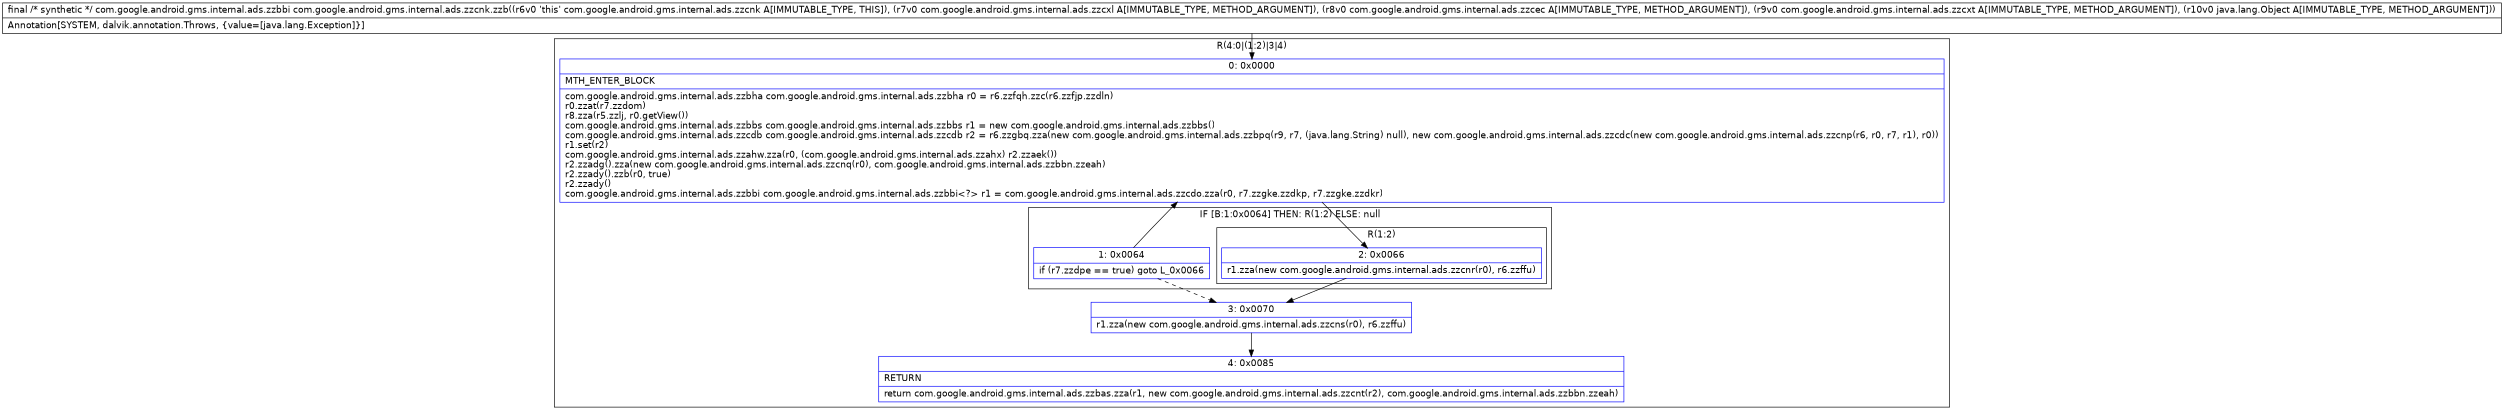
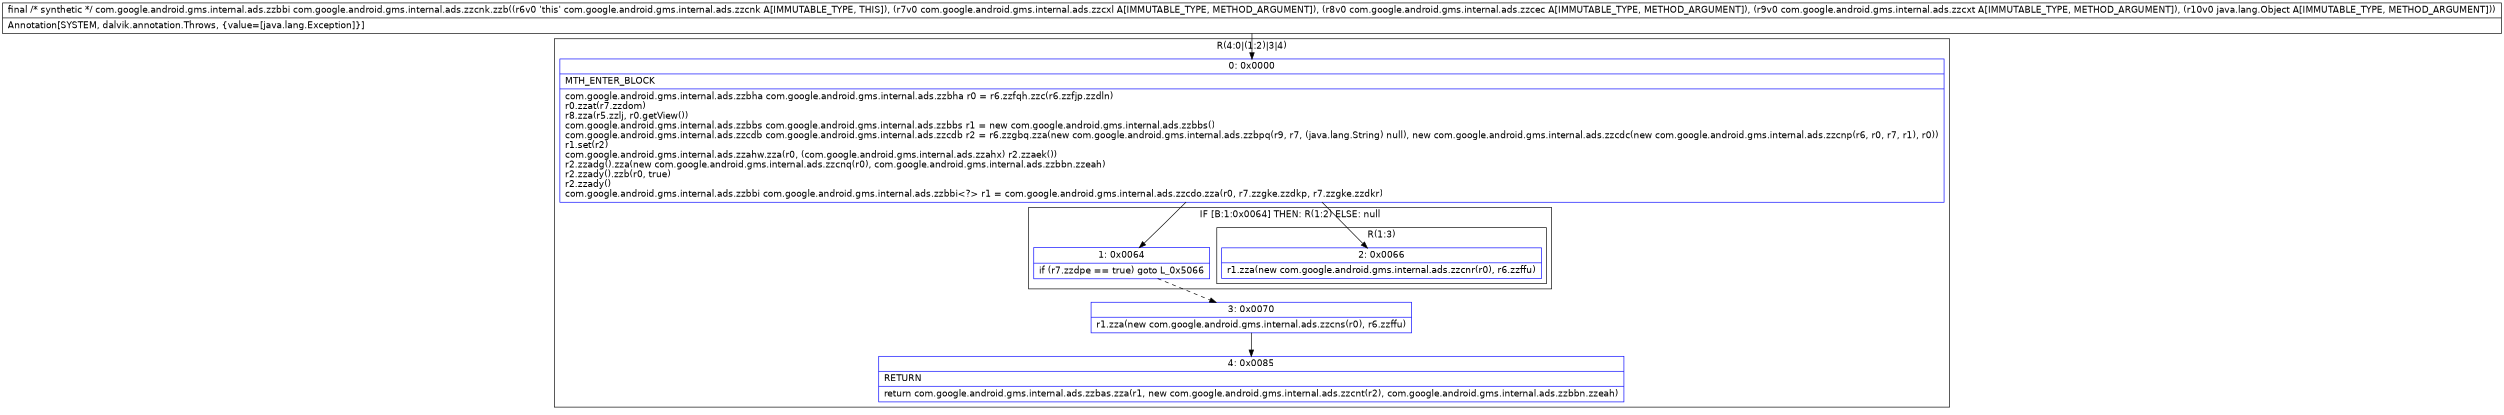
(1153, 227) -> (1165, 223)
(1382, 235) -> (1382, 235)
(1122, 271) -> (1122, 271)
(1310, 293) -> none
